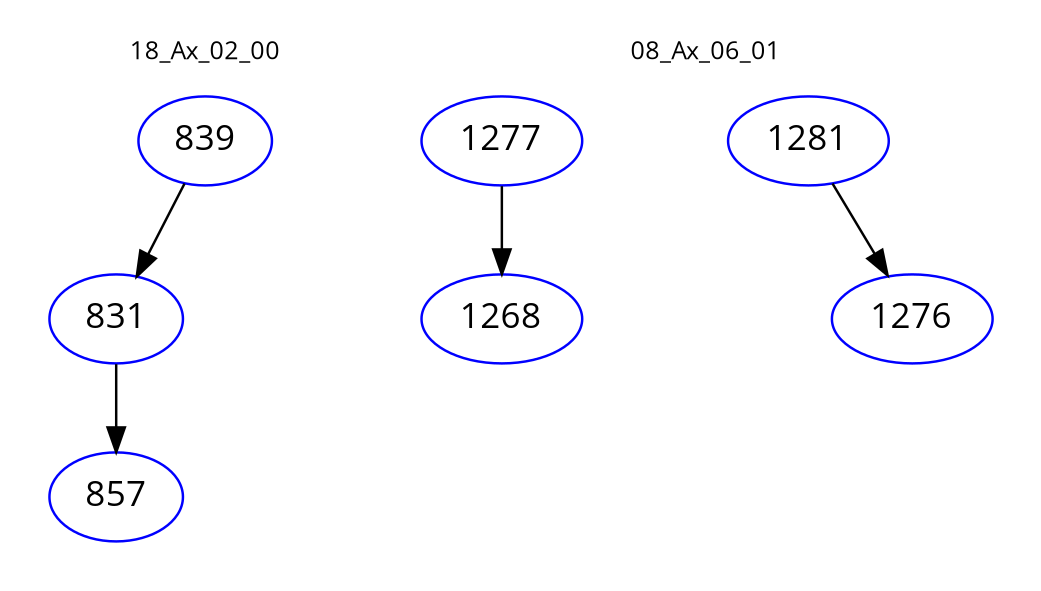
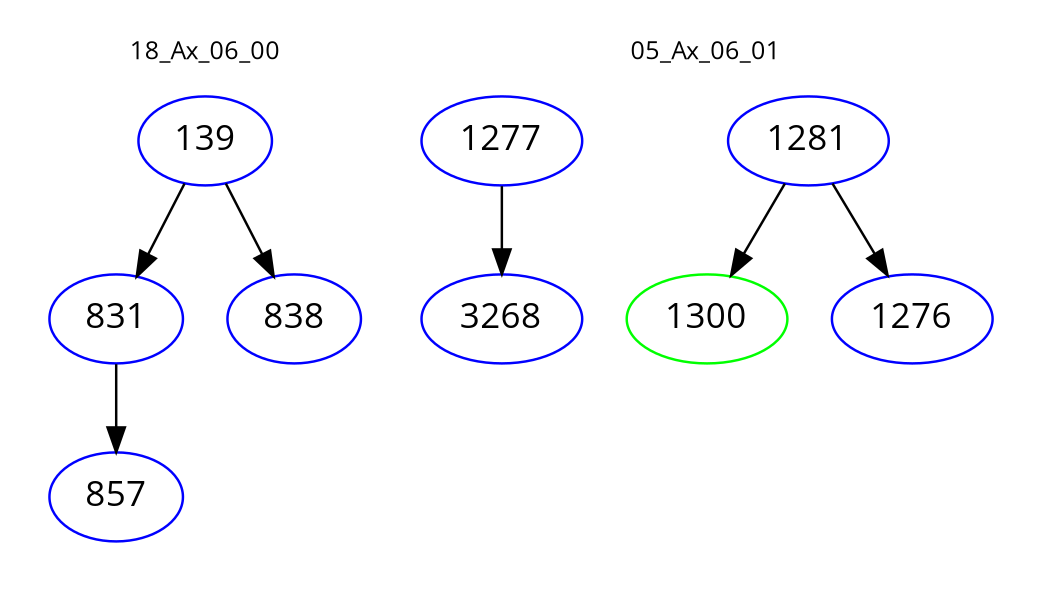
(205, 53) -> (205, 53)
(706, 53) -> (706, 53)
(205, 141) -> (205, 141)
none -> (294, 319)
(502, 319) -> (502, 319)
none -> (707, 319)
